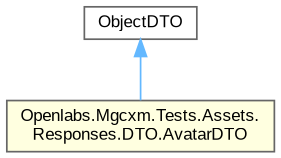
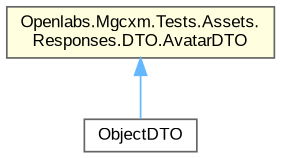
(141, 79) -> (141, 97)
